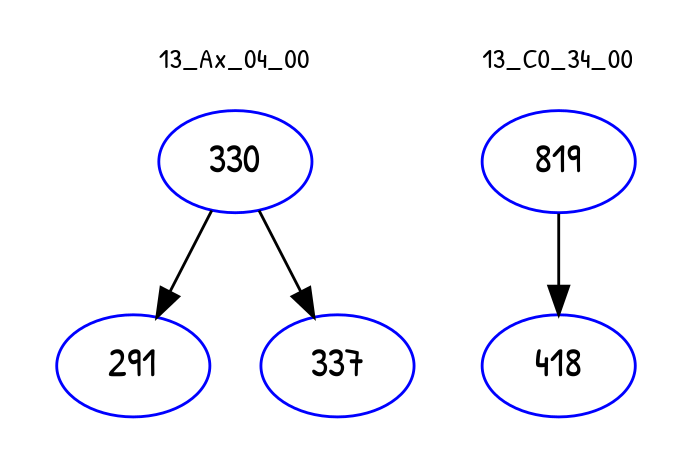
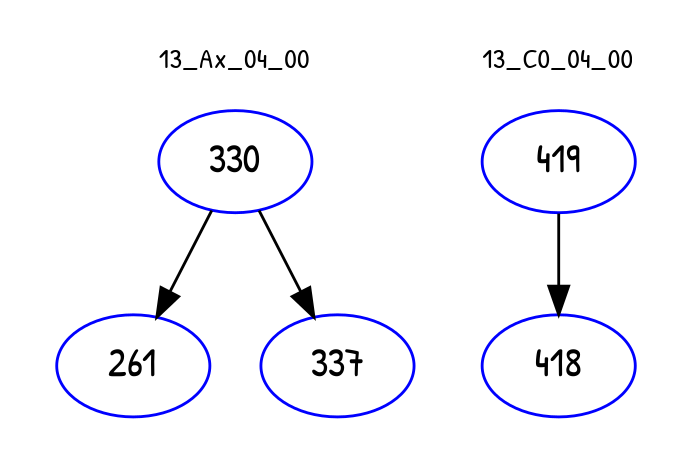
(559, 61) -> (559, 61)
(559, 162) -> (559, 162)
(133, 366) -> (133, 366)
